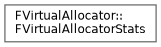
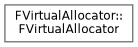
(81, 23) -> (69, 23)
